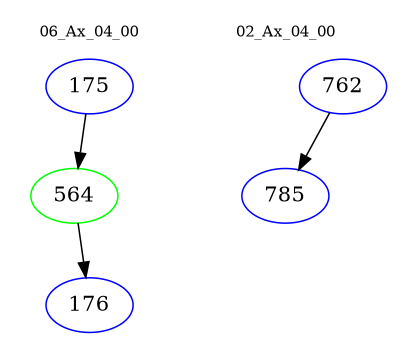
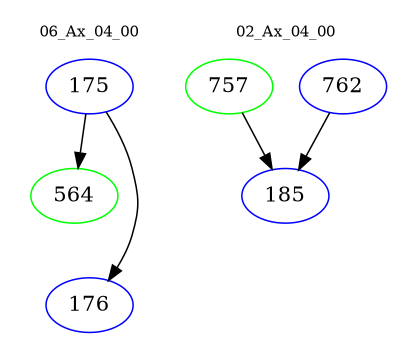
none -> (229, 87)
(285, 196) -> (285, 196)
(81, 243) -> (136, 189)
